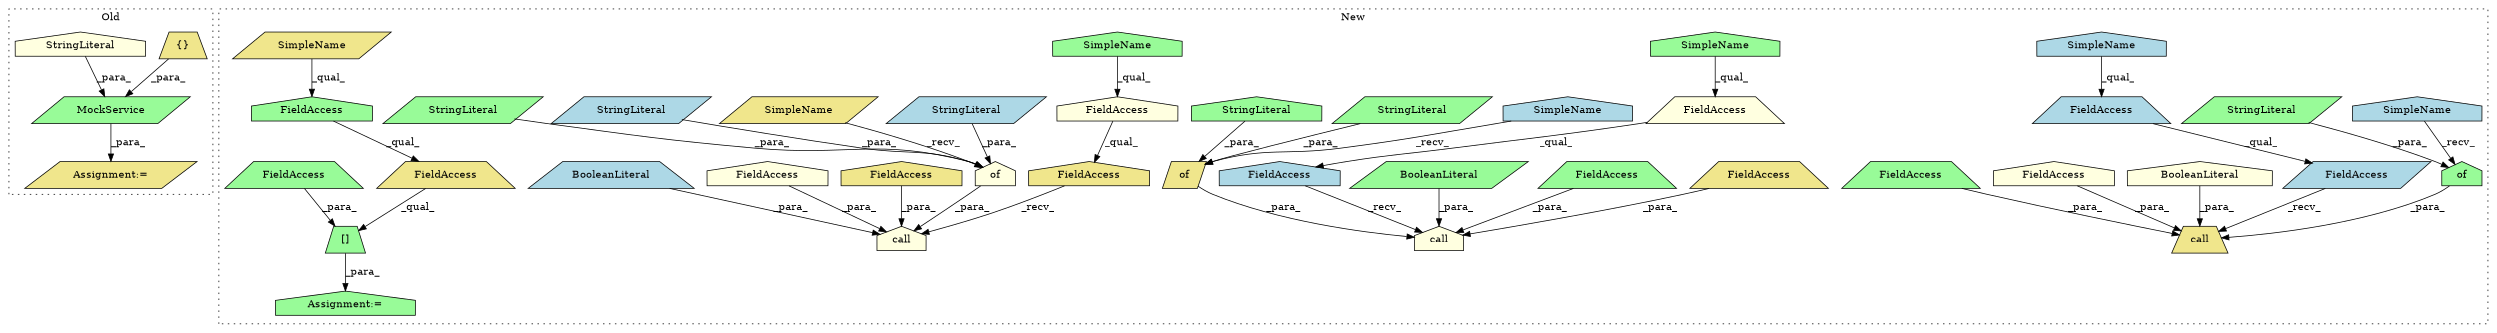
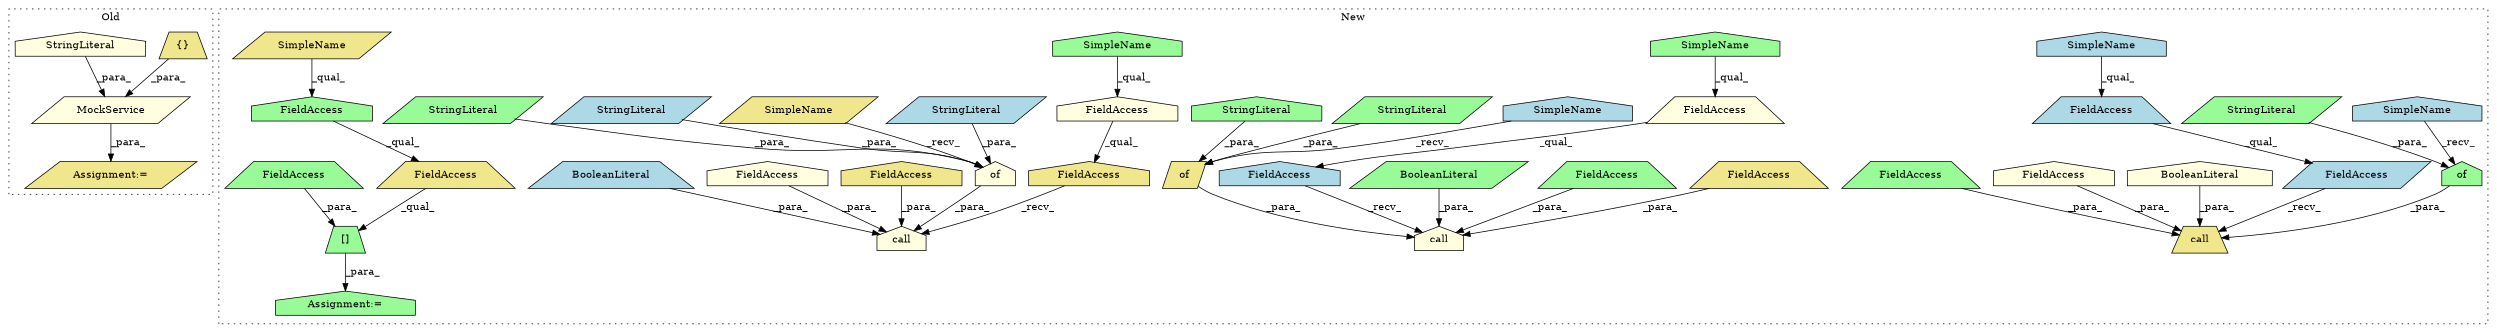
(111, 110) -> (111, 110)
